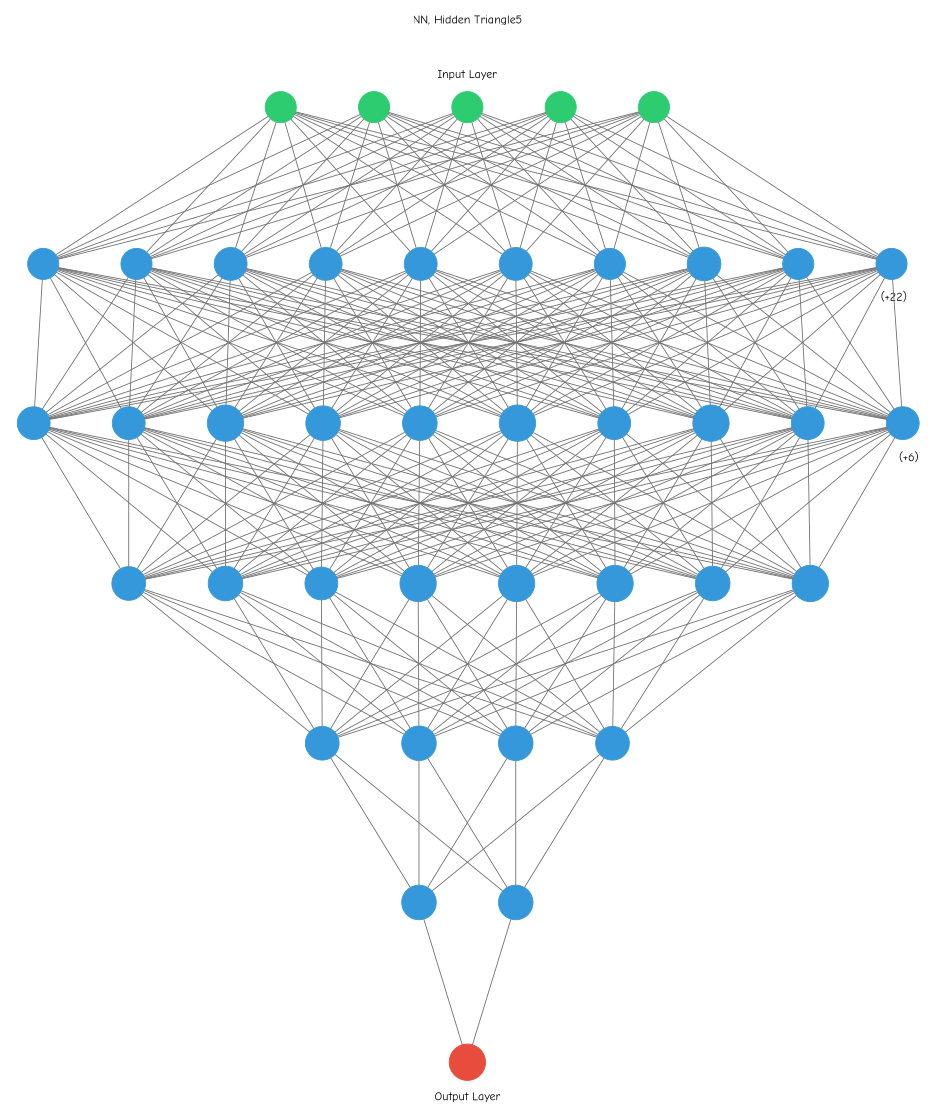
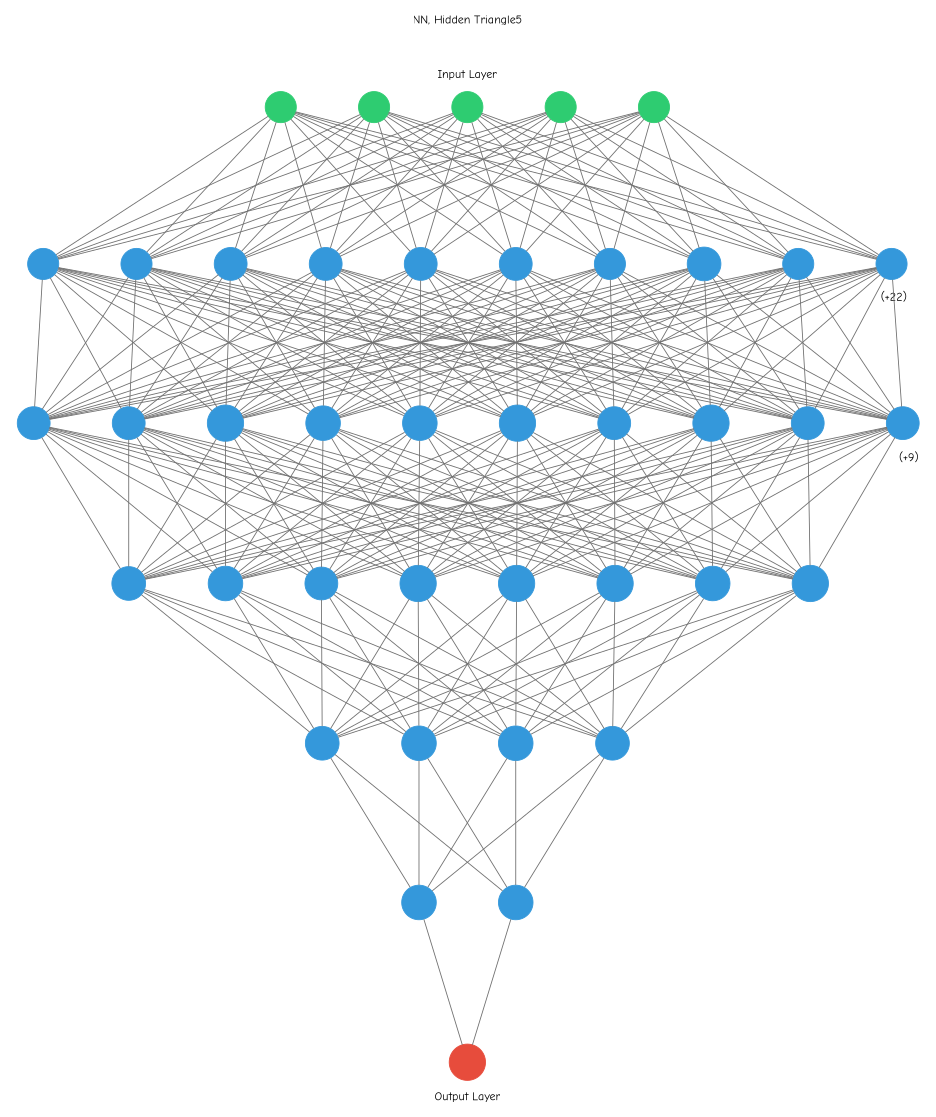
(907, 458) -> (907, 458)
